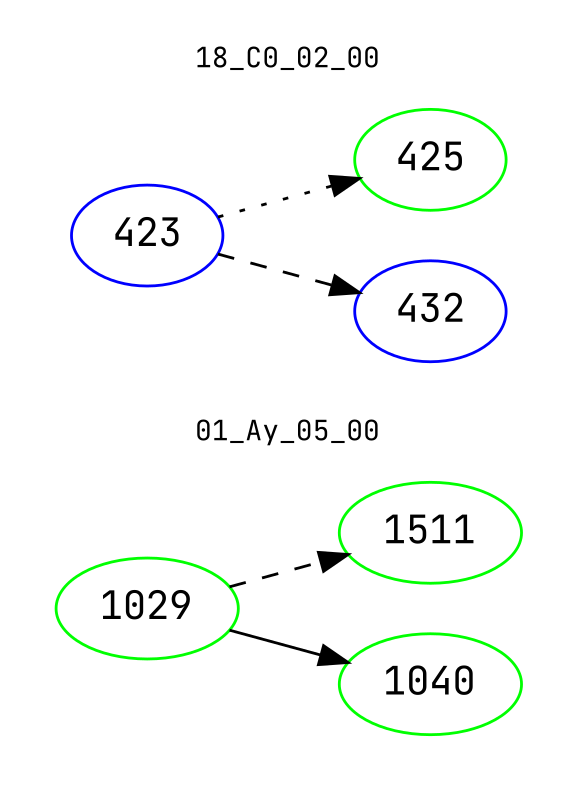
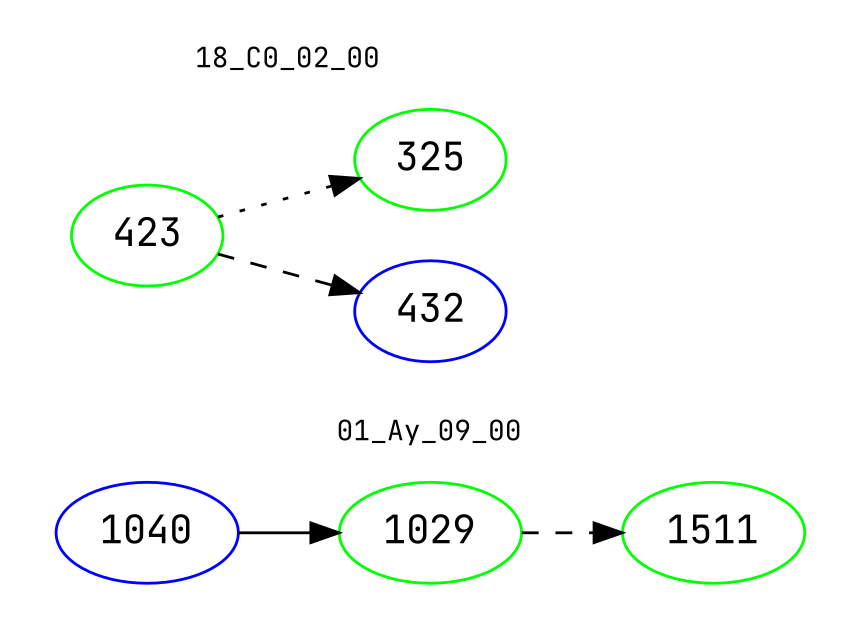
(430, 160) -> (430, 160)
(147, 236) -> (147, 236)
(289, 433) -> (430, 433)
(275, 643) -> (274, 533)
(430, 684) -> (147, 533)
